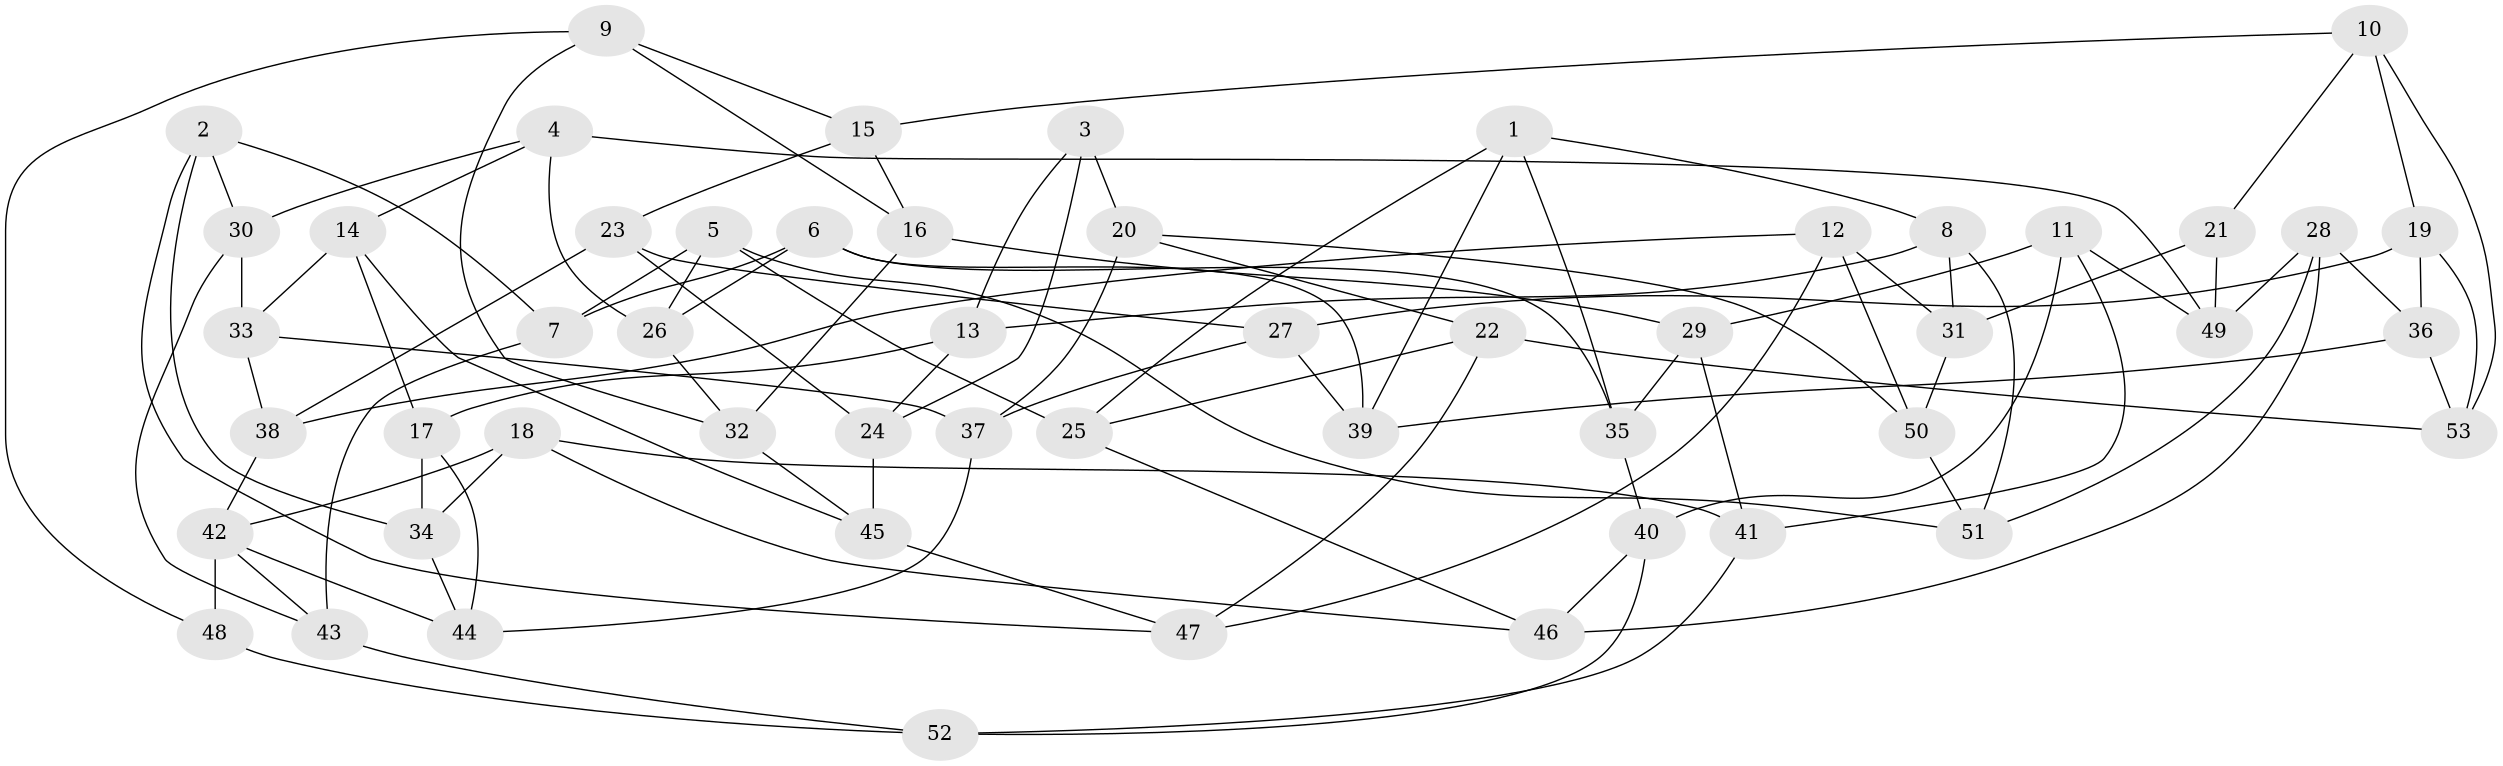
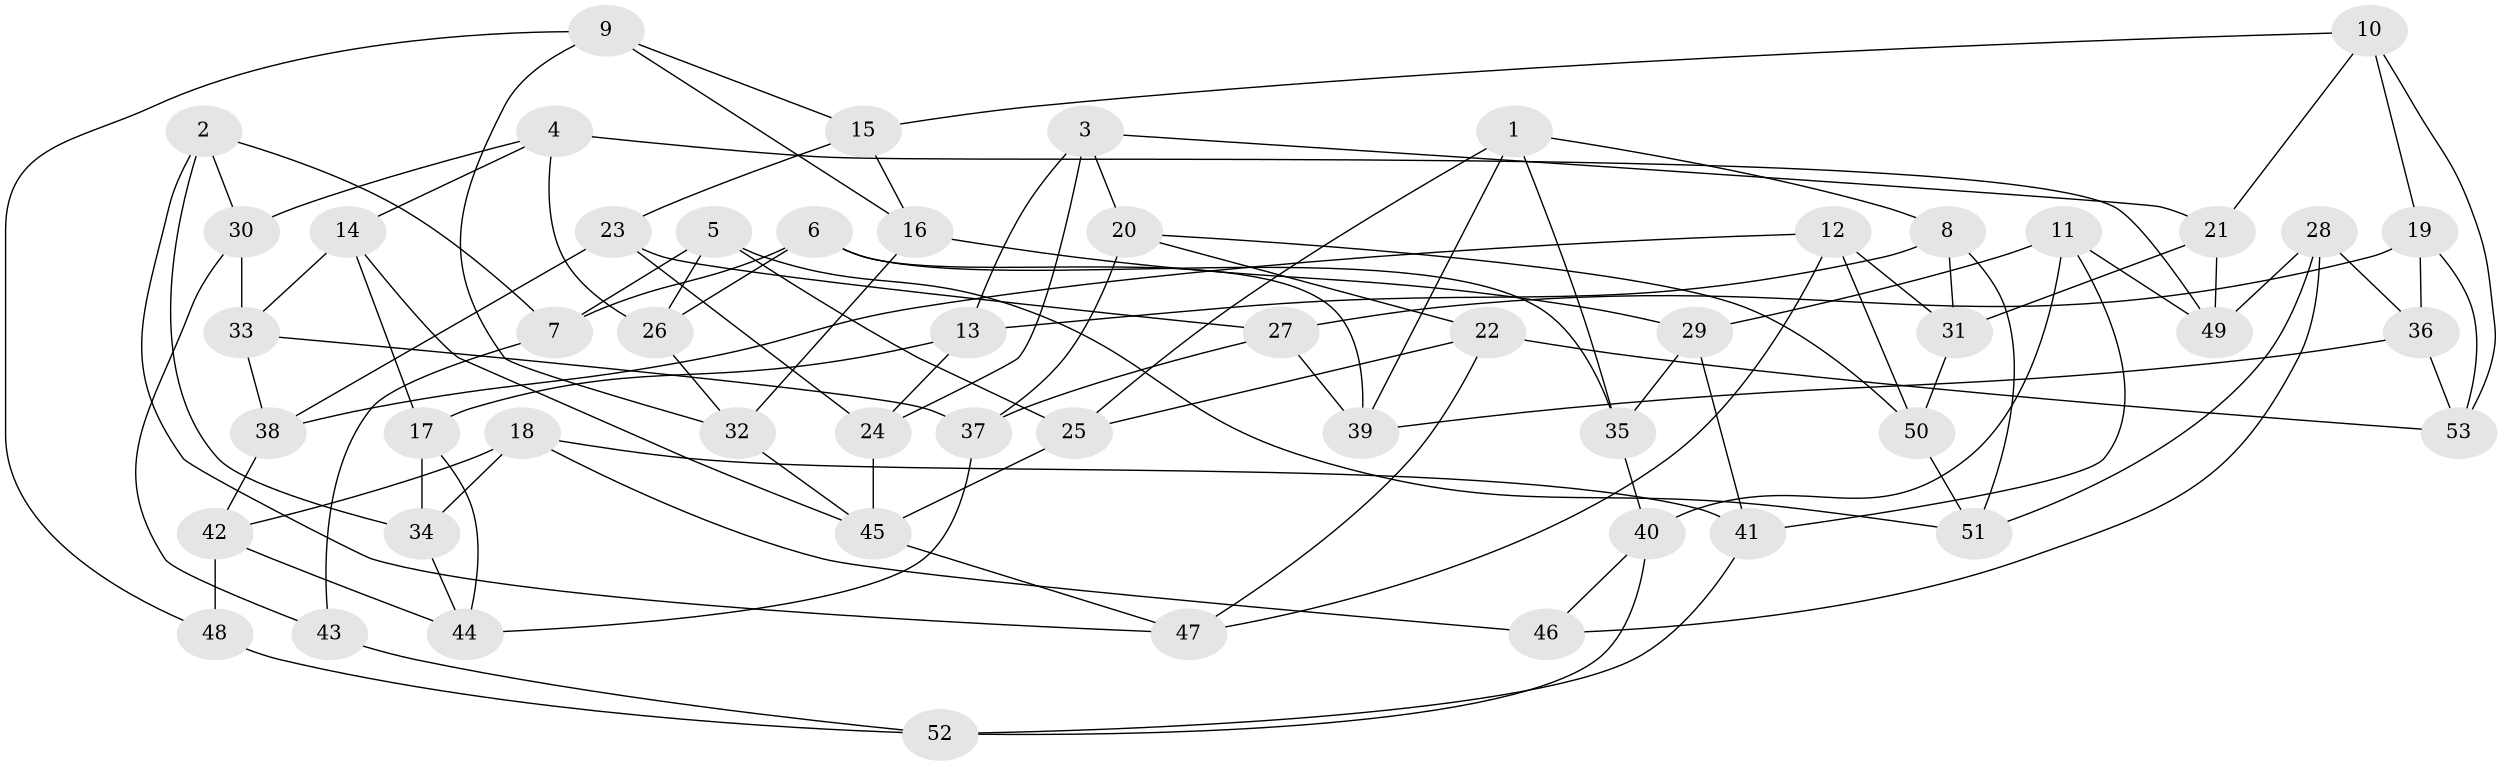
none -> (1843, 183)
(1311, 534) -> (977, 482)
(273, 584) -> none
